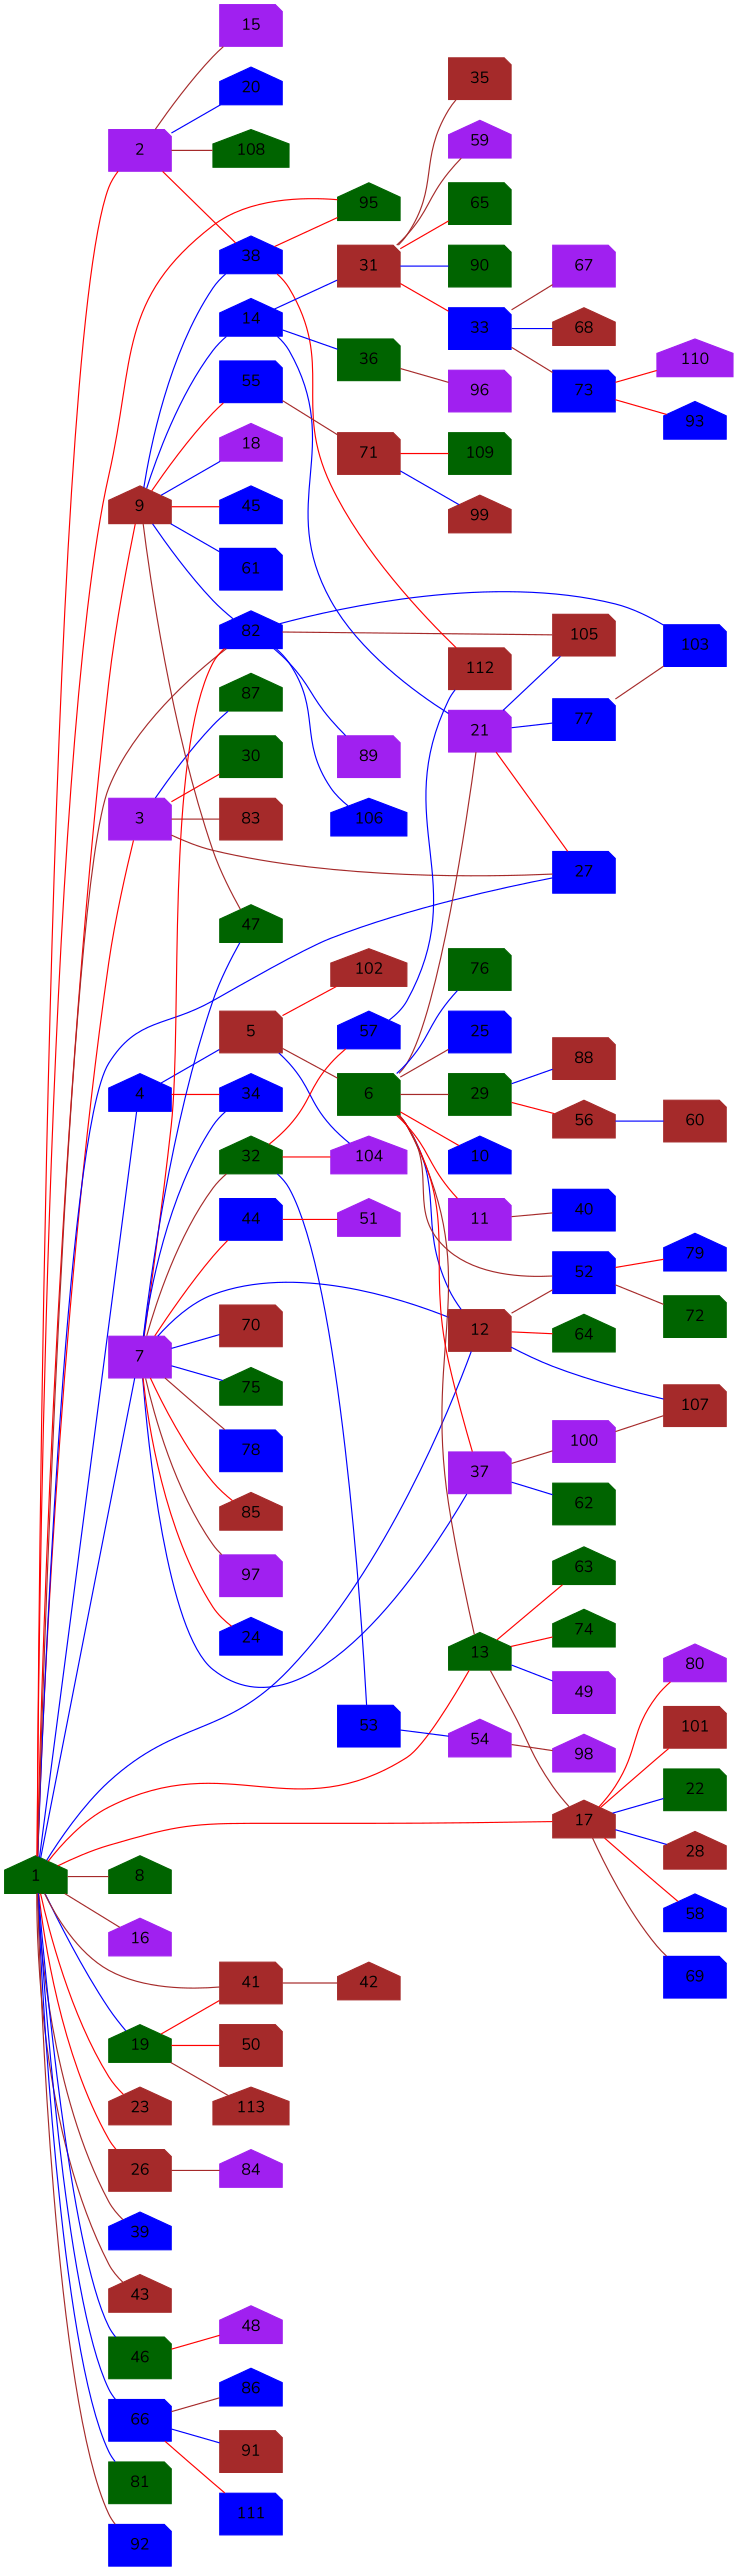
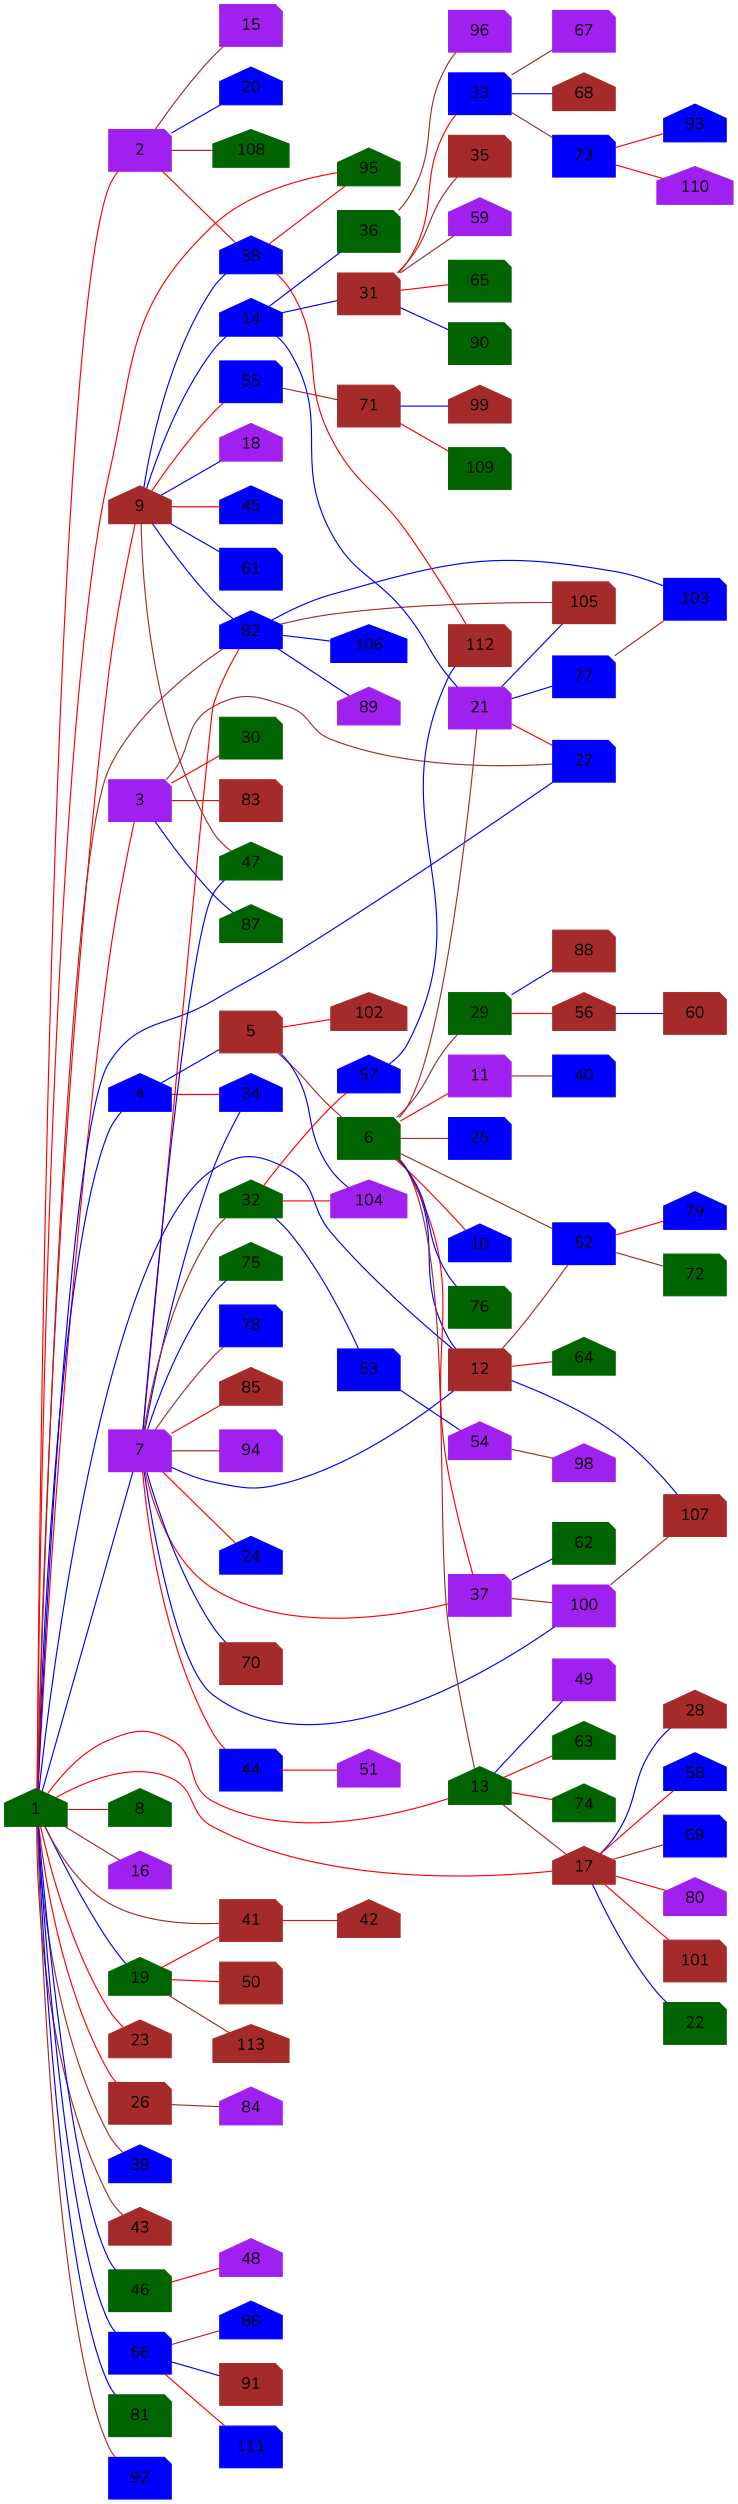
(369, 757) -> (369, 708)
(251, 1576) -> (251, 1451)
(231, 1678) -> (260, 1608)
none -> (274, 1720)
